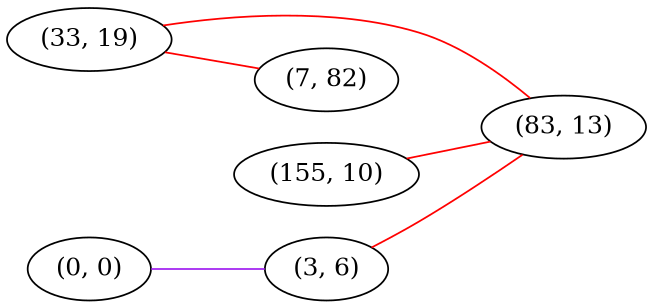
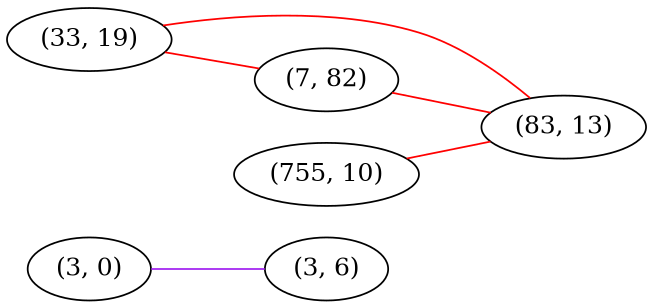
(327, 174) -> (327, 174)
(449, 204) -> (441, 103)
(89, 269) -> (89, 269)
